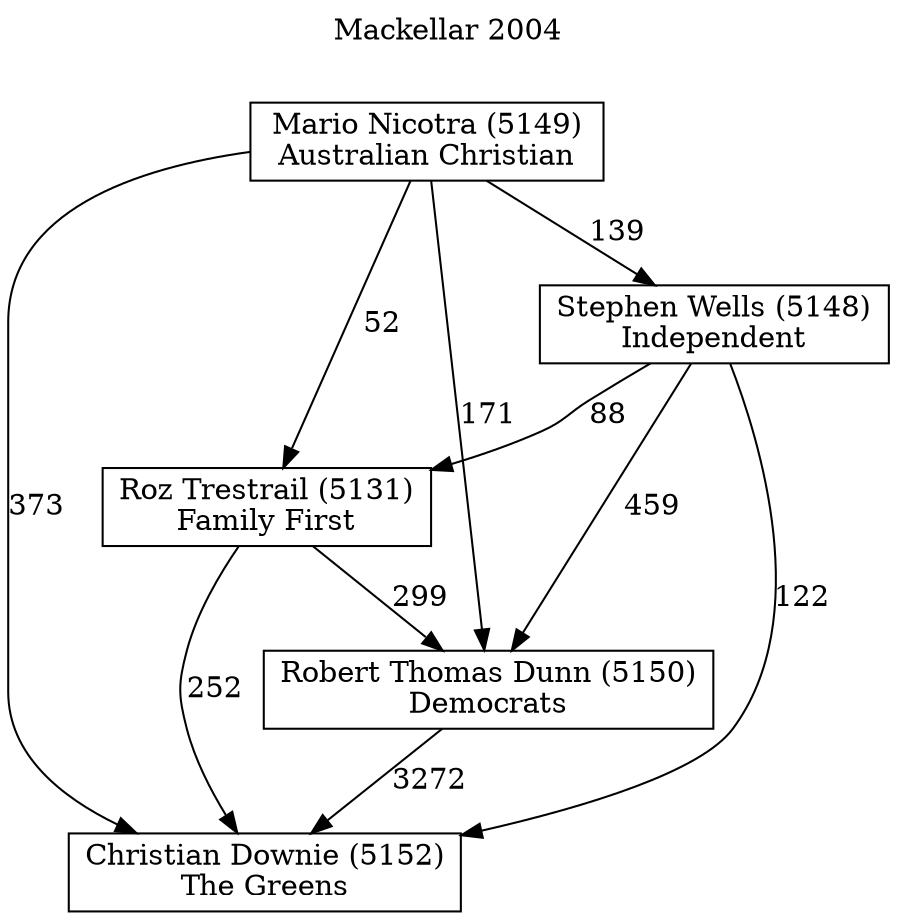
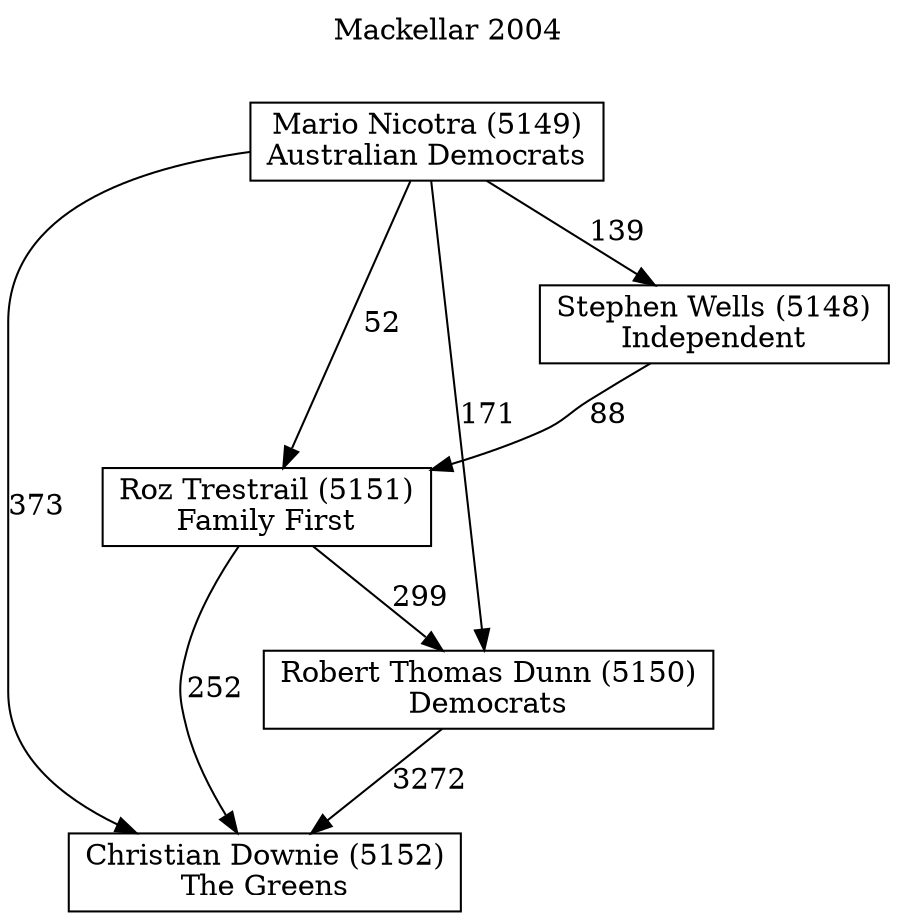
(427, 142) -> (427, 142)
(607, 498) -> none
(267, 507) -> (267, 507)
(758, 683) -> none
